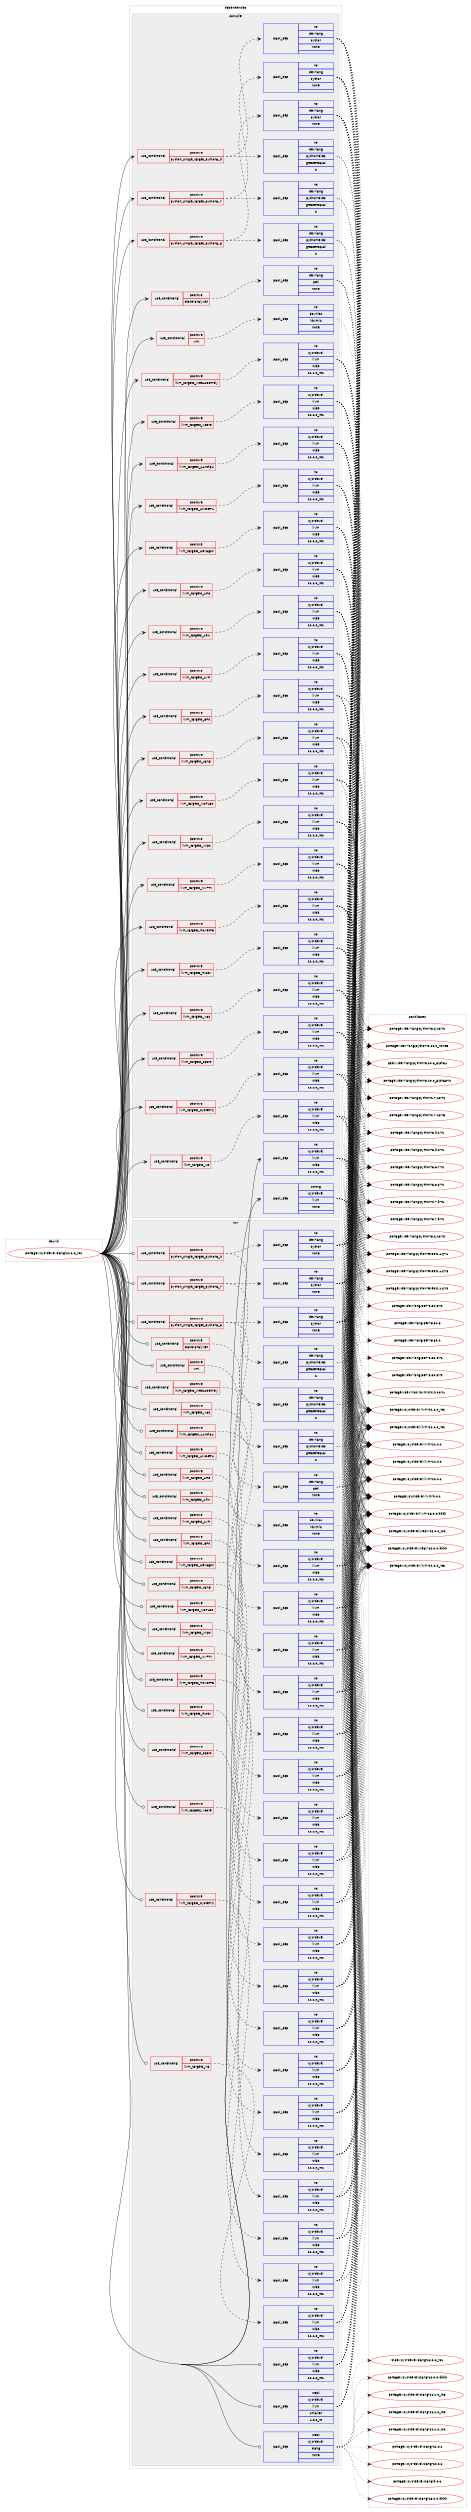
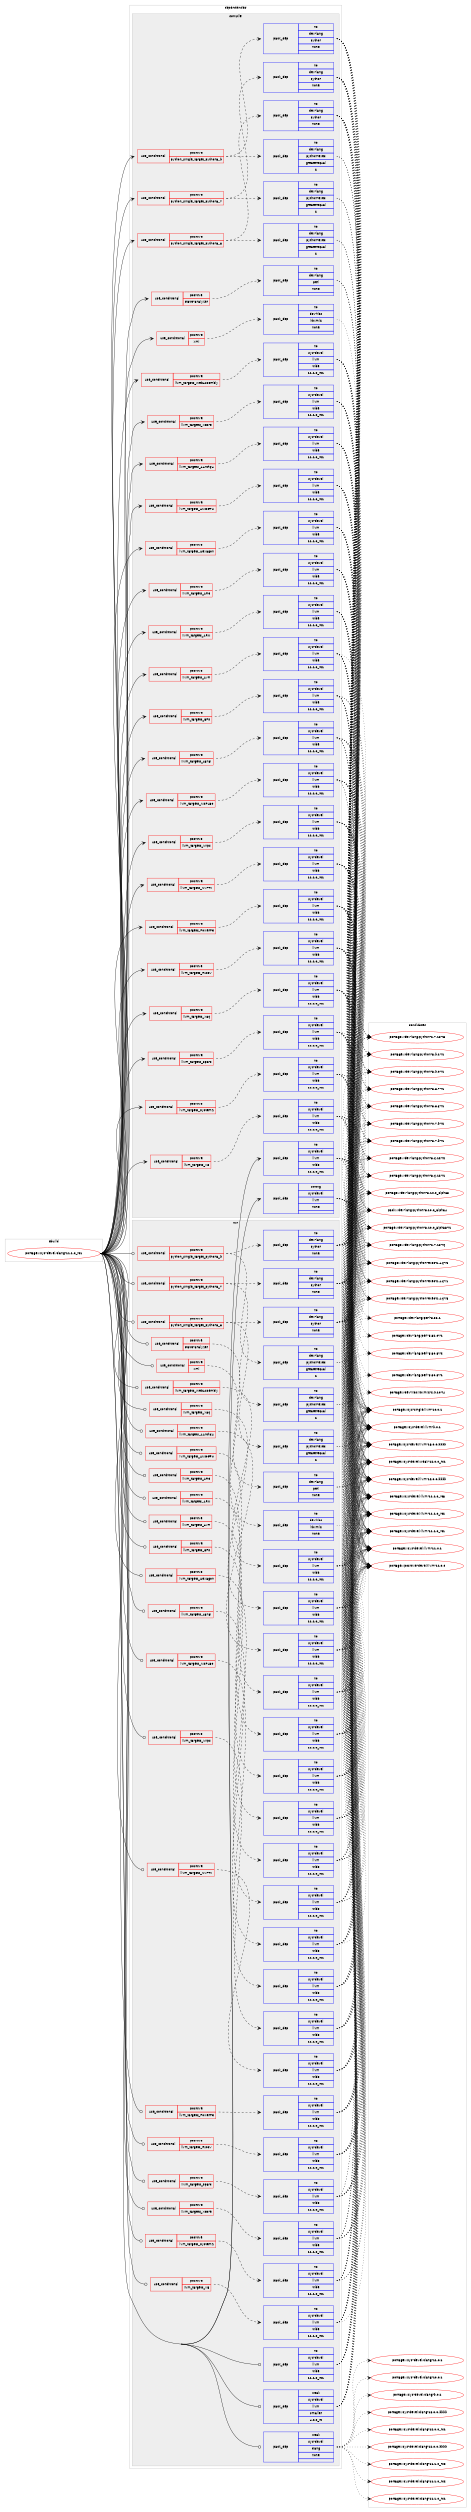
(417, 1046) -> (417, 1193)
(417, 1323) -> none
(417, 1462) -> (417, 1566)
(417, 1479) -> (417, 1410)
(417, 1549) -> (417, 1479)
(417, 2360) -> (417, 2430)
